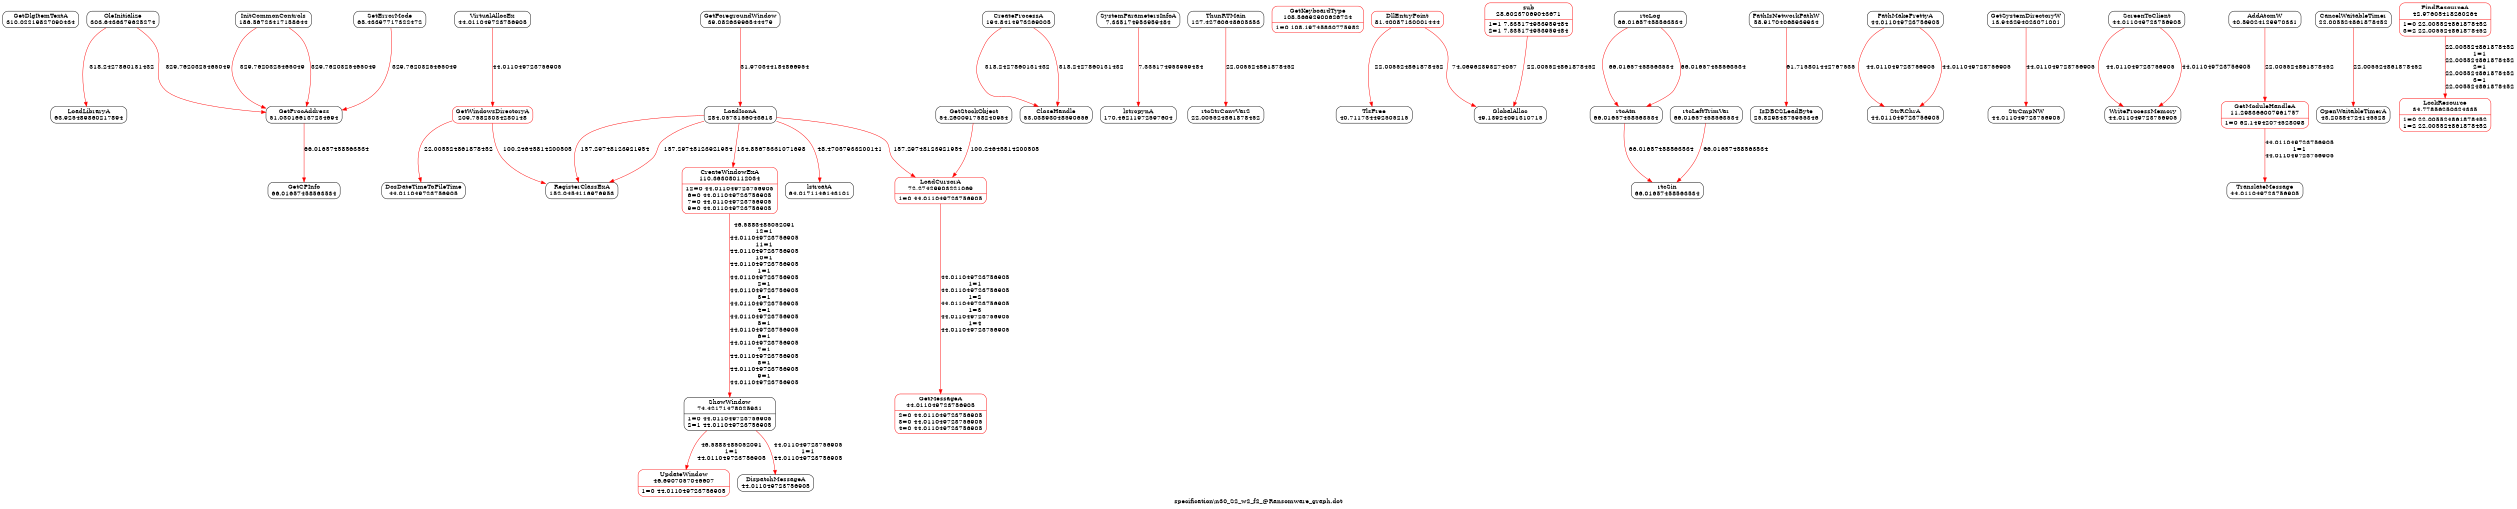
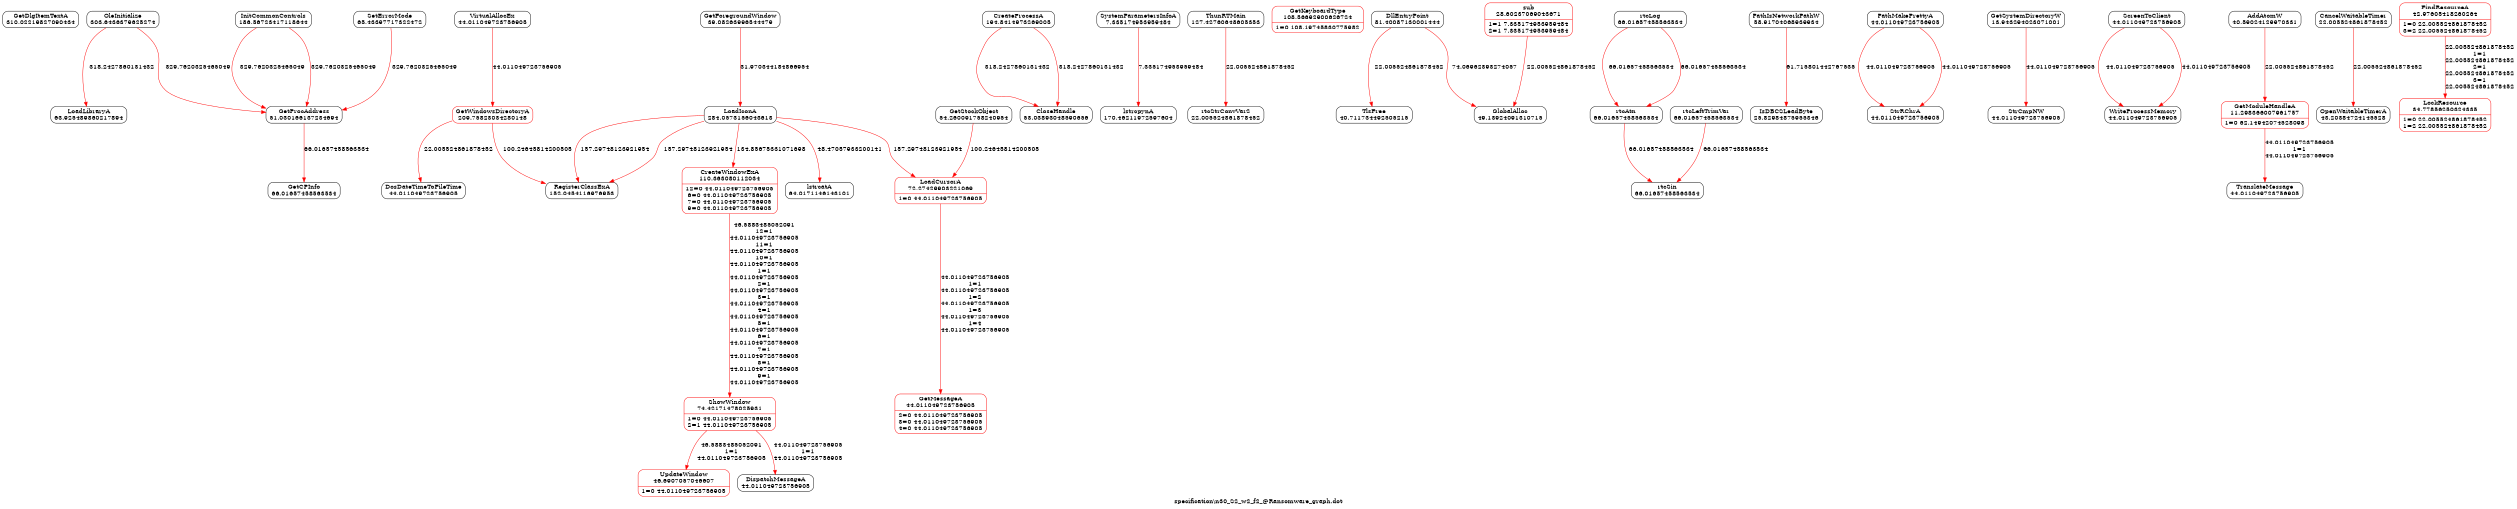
(1407, 19) -> (1407, 19)
(273, 23) -> (273, 23)
(730, 414) -> (730, 414)
